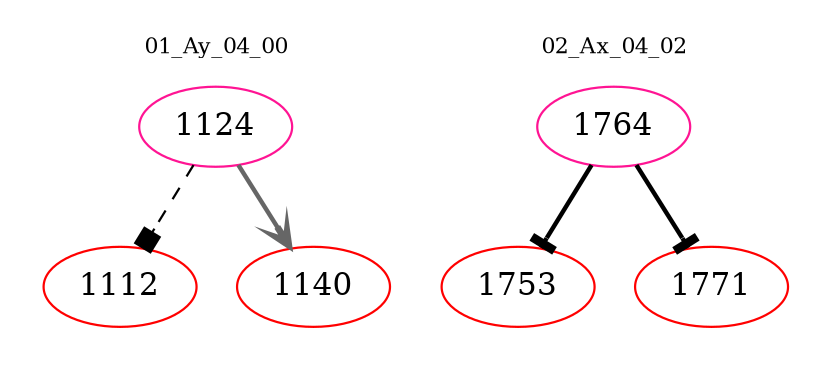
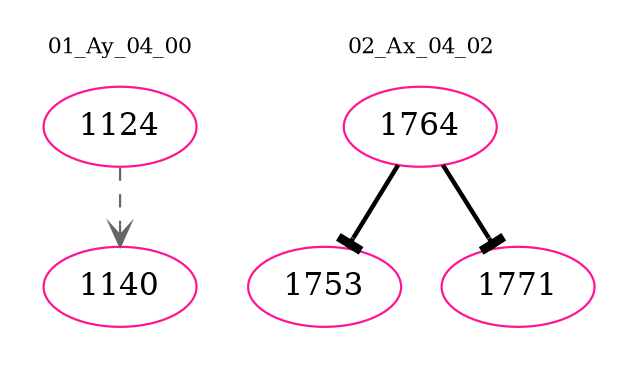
(258, 197) -> (120, 196)
(120, 287) -> none
(314, 287) -> (120, 287)
(518, 287) -> (325, 287)
(712, 287) -> (518, 287)
